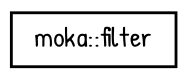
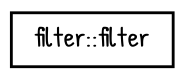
(94, 40) -> (92, 40)
